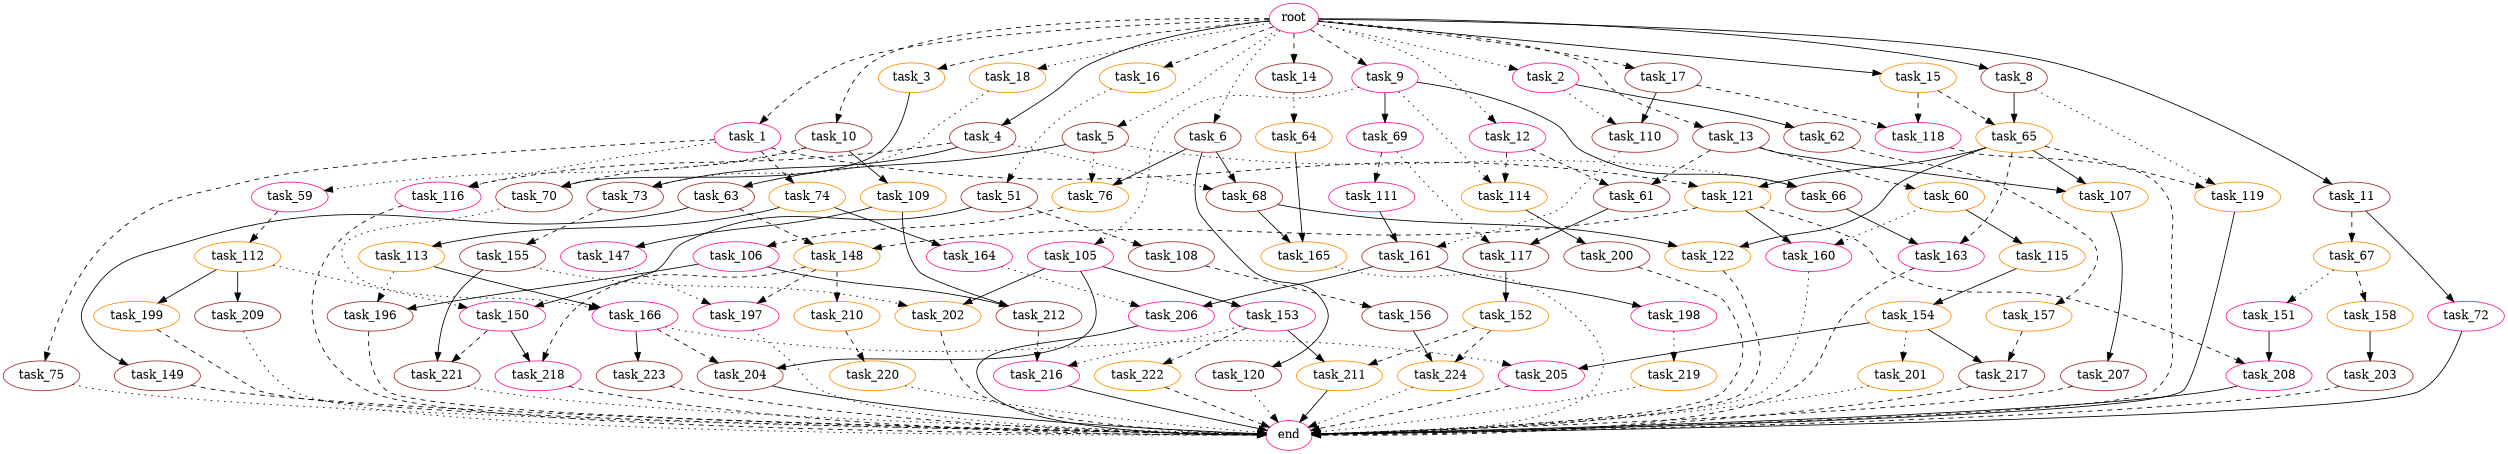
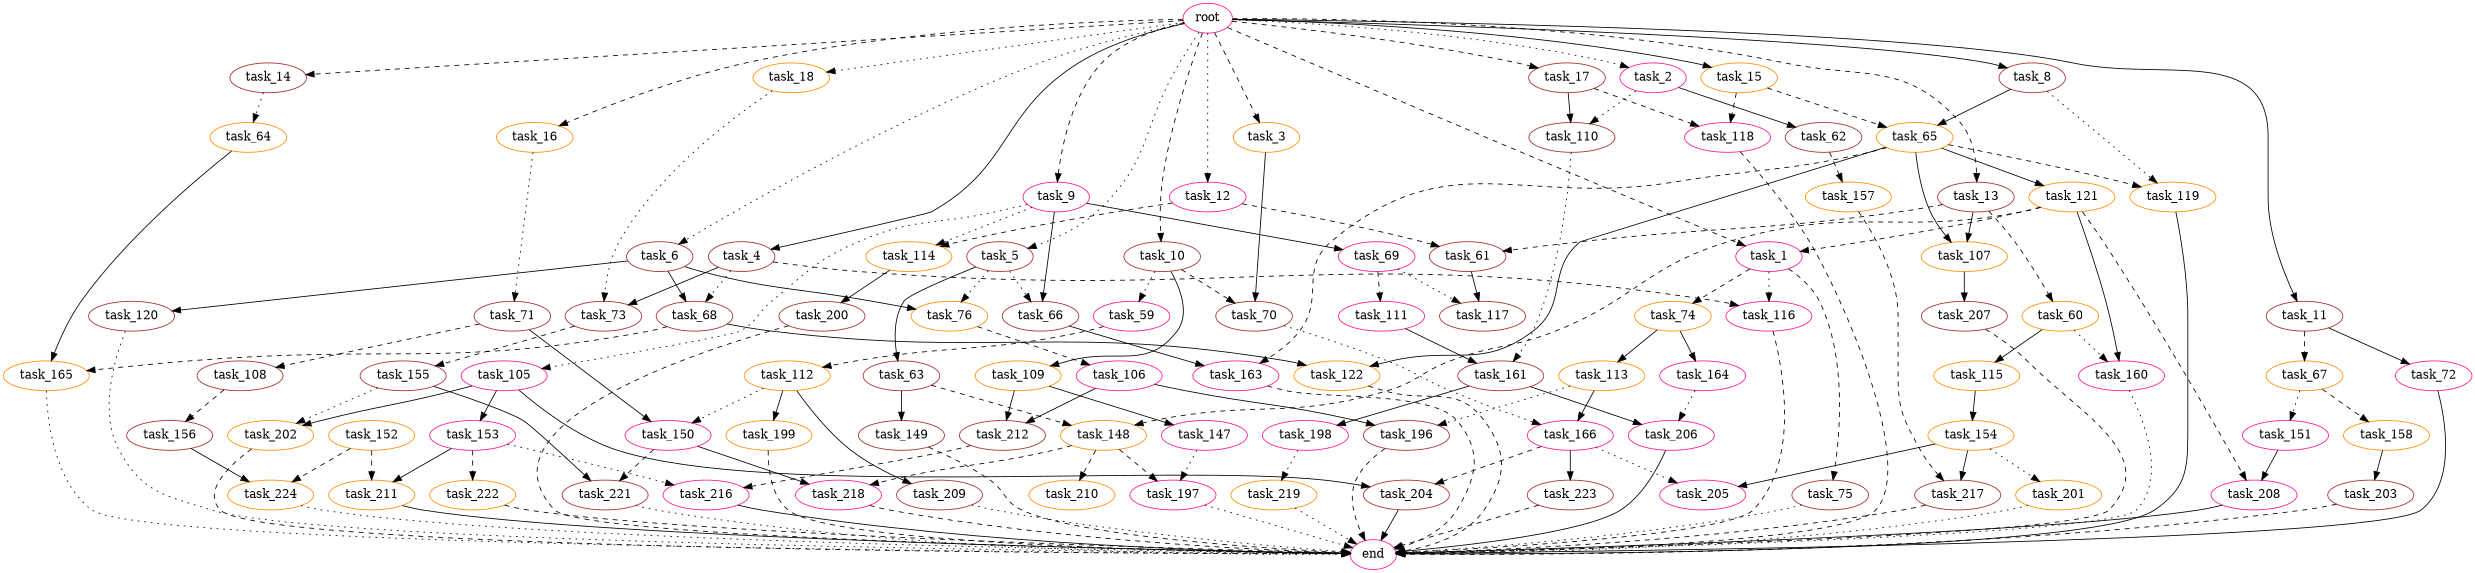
(1207, 173) -> (1925, 231)
(999, 197) -> (512, 316)
(1271, 224) -> (382, 354)
(1506, 287) -> none
(873, 376) -> none
(1415, 408) -> none
